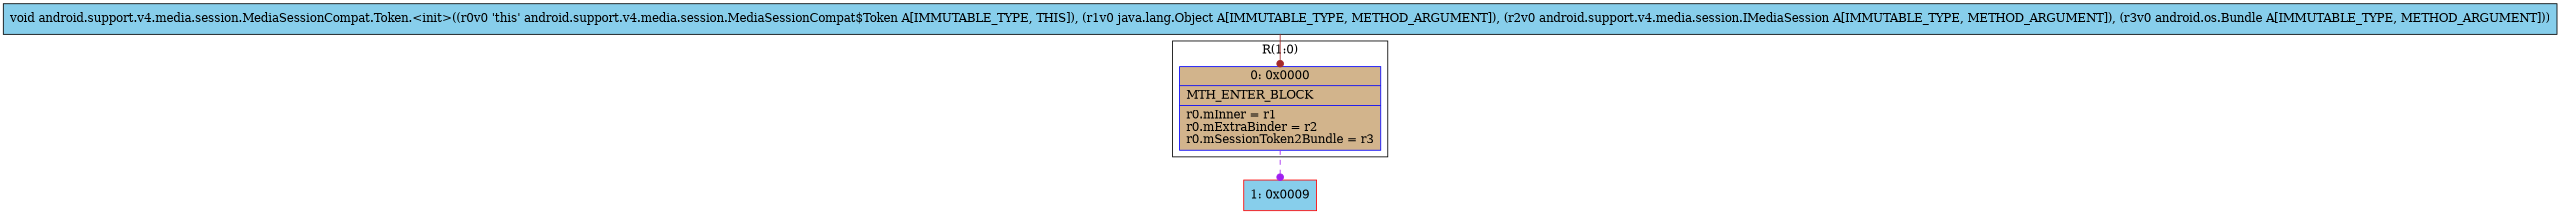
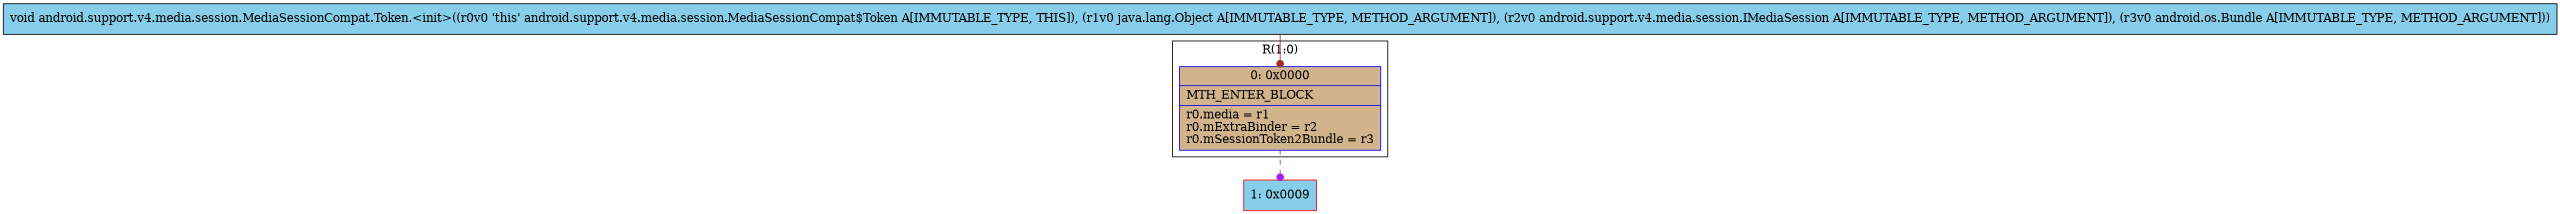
(1231, 115) -> (1228, 115)
